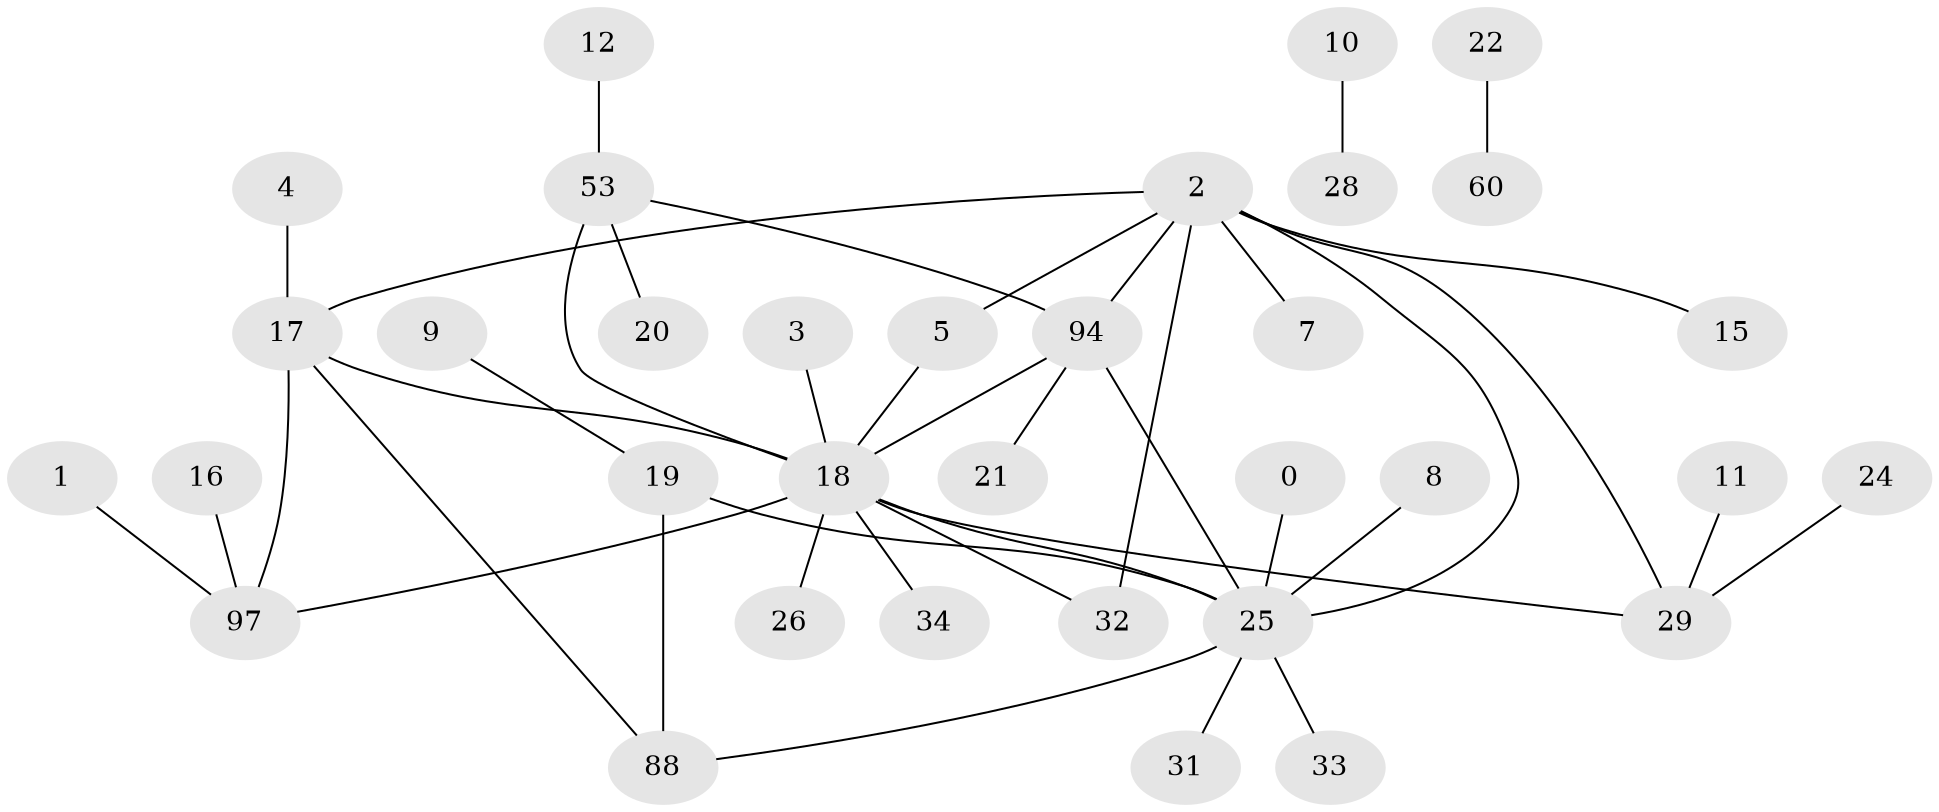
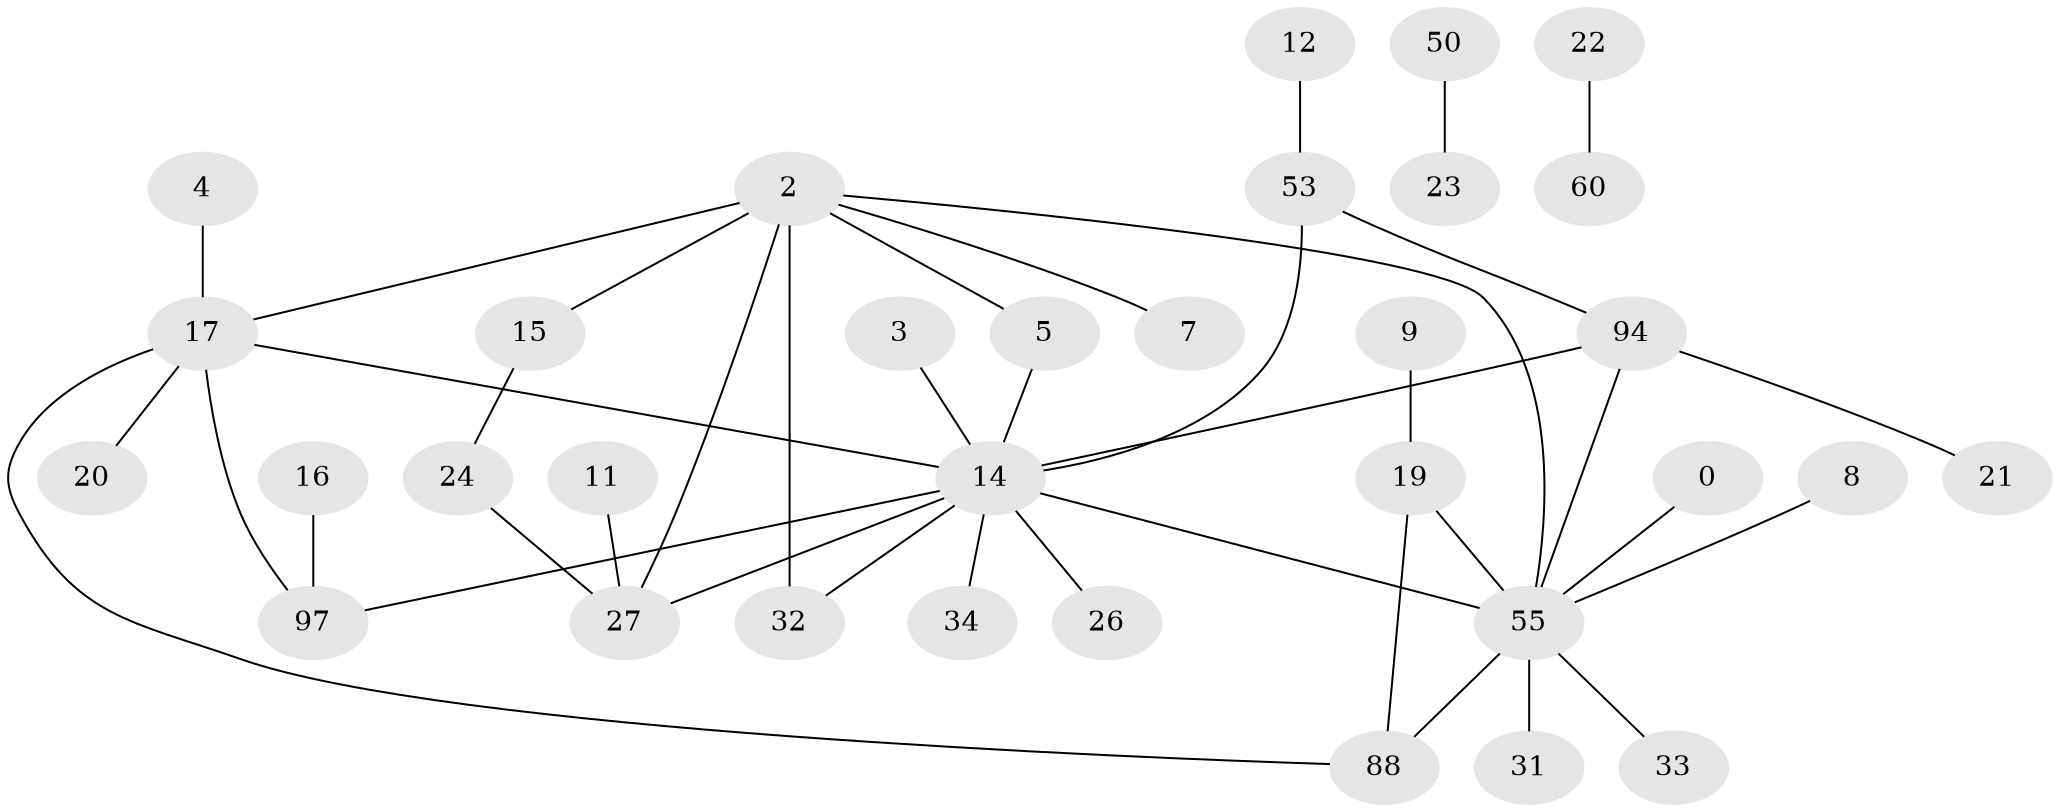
(1342, 44) -> (1445, 44)
(1342, 189) -> (1445, 189)
(626, 261) -> (147, 406)
(1143, 261) -> none
none -> (494, 406)
(62, 478) -> none
(834, 478) -> (991, 478)
(1258, 623) -> (1529, 623)
(1676, 623) -> (625, 623)
